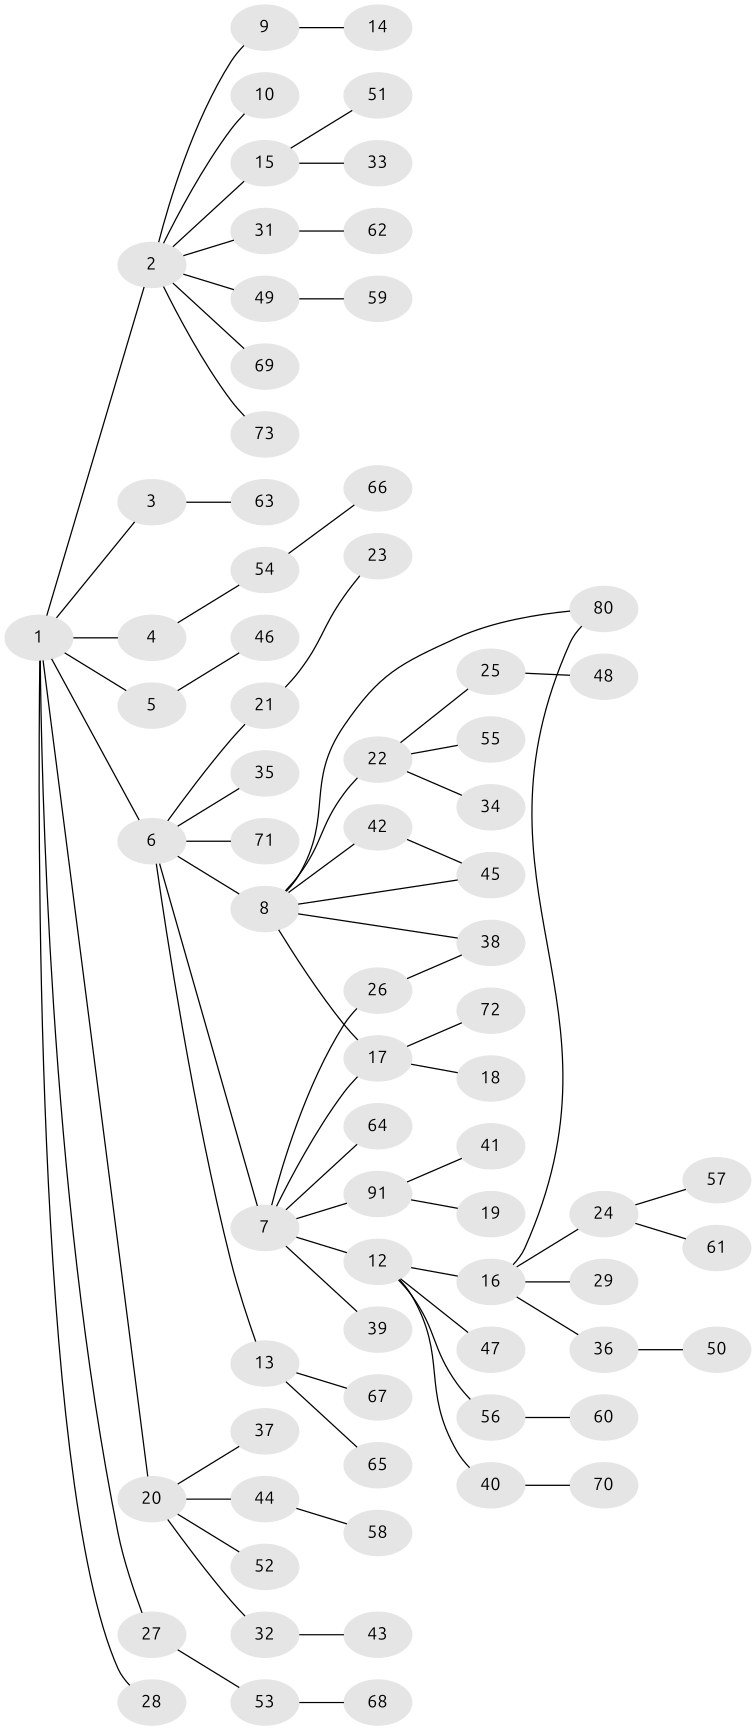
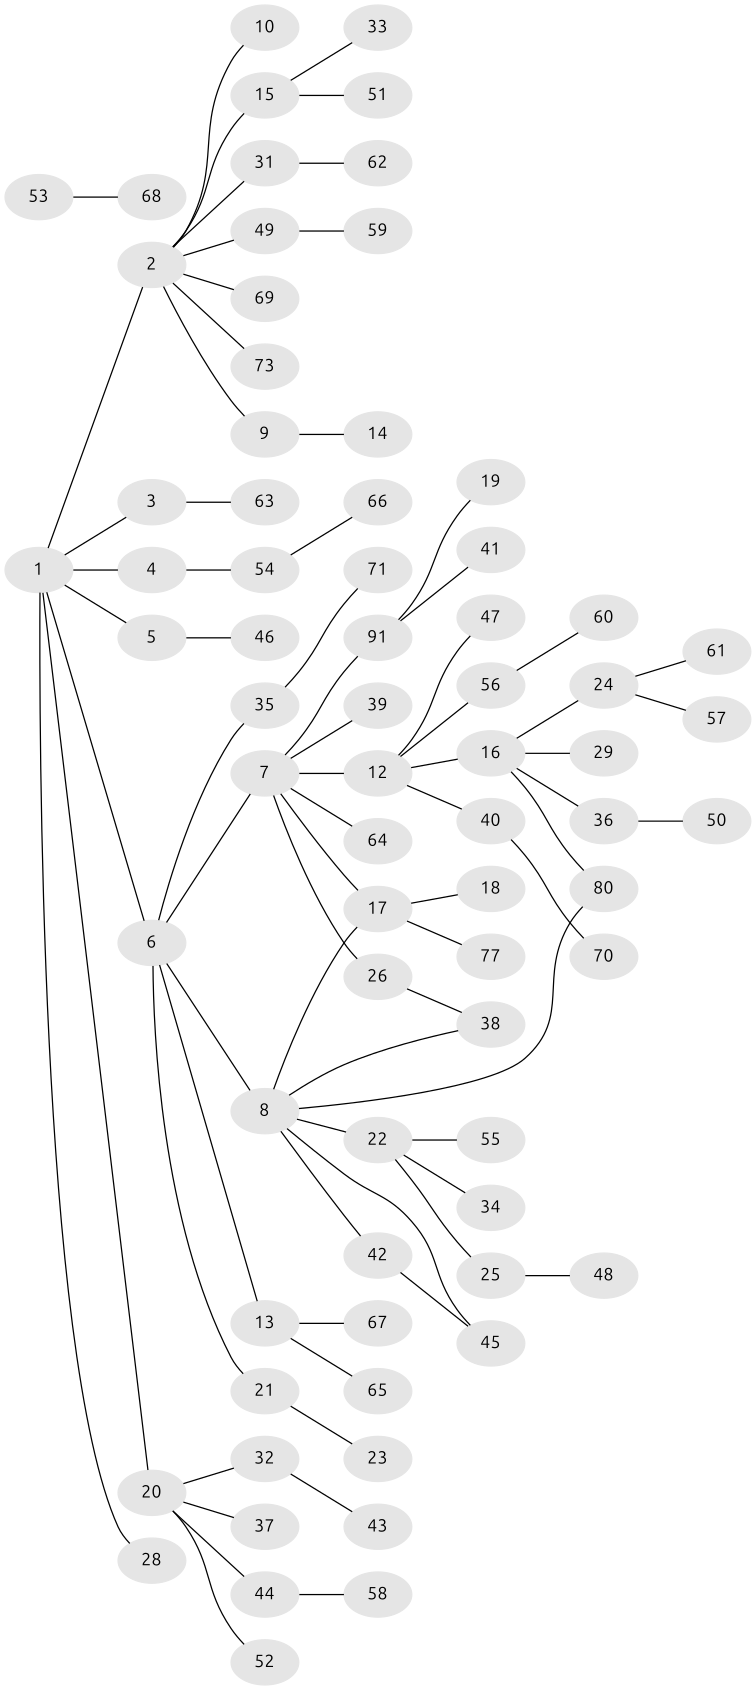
(209, 841) -> (321, 638)
(491, 1011) -> (491, 957)
(152, 1635) -> none
